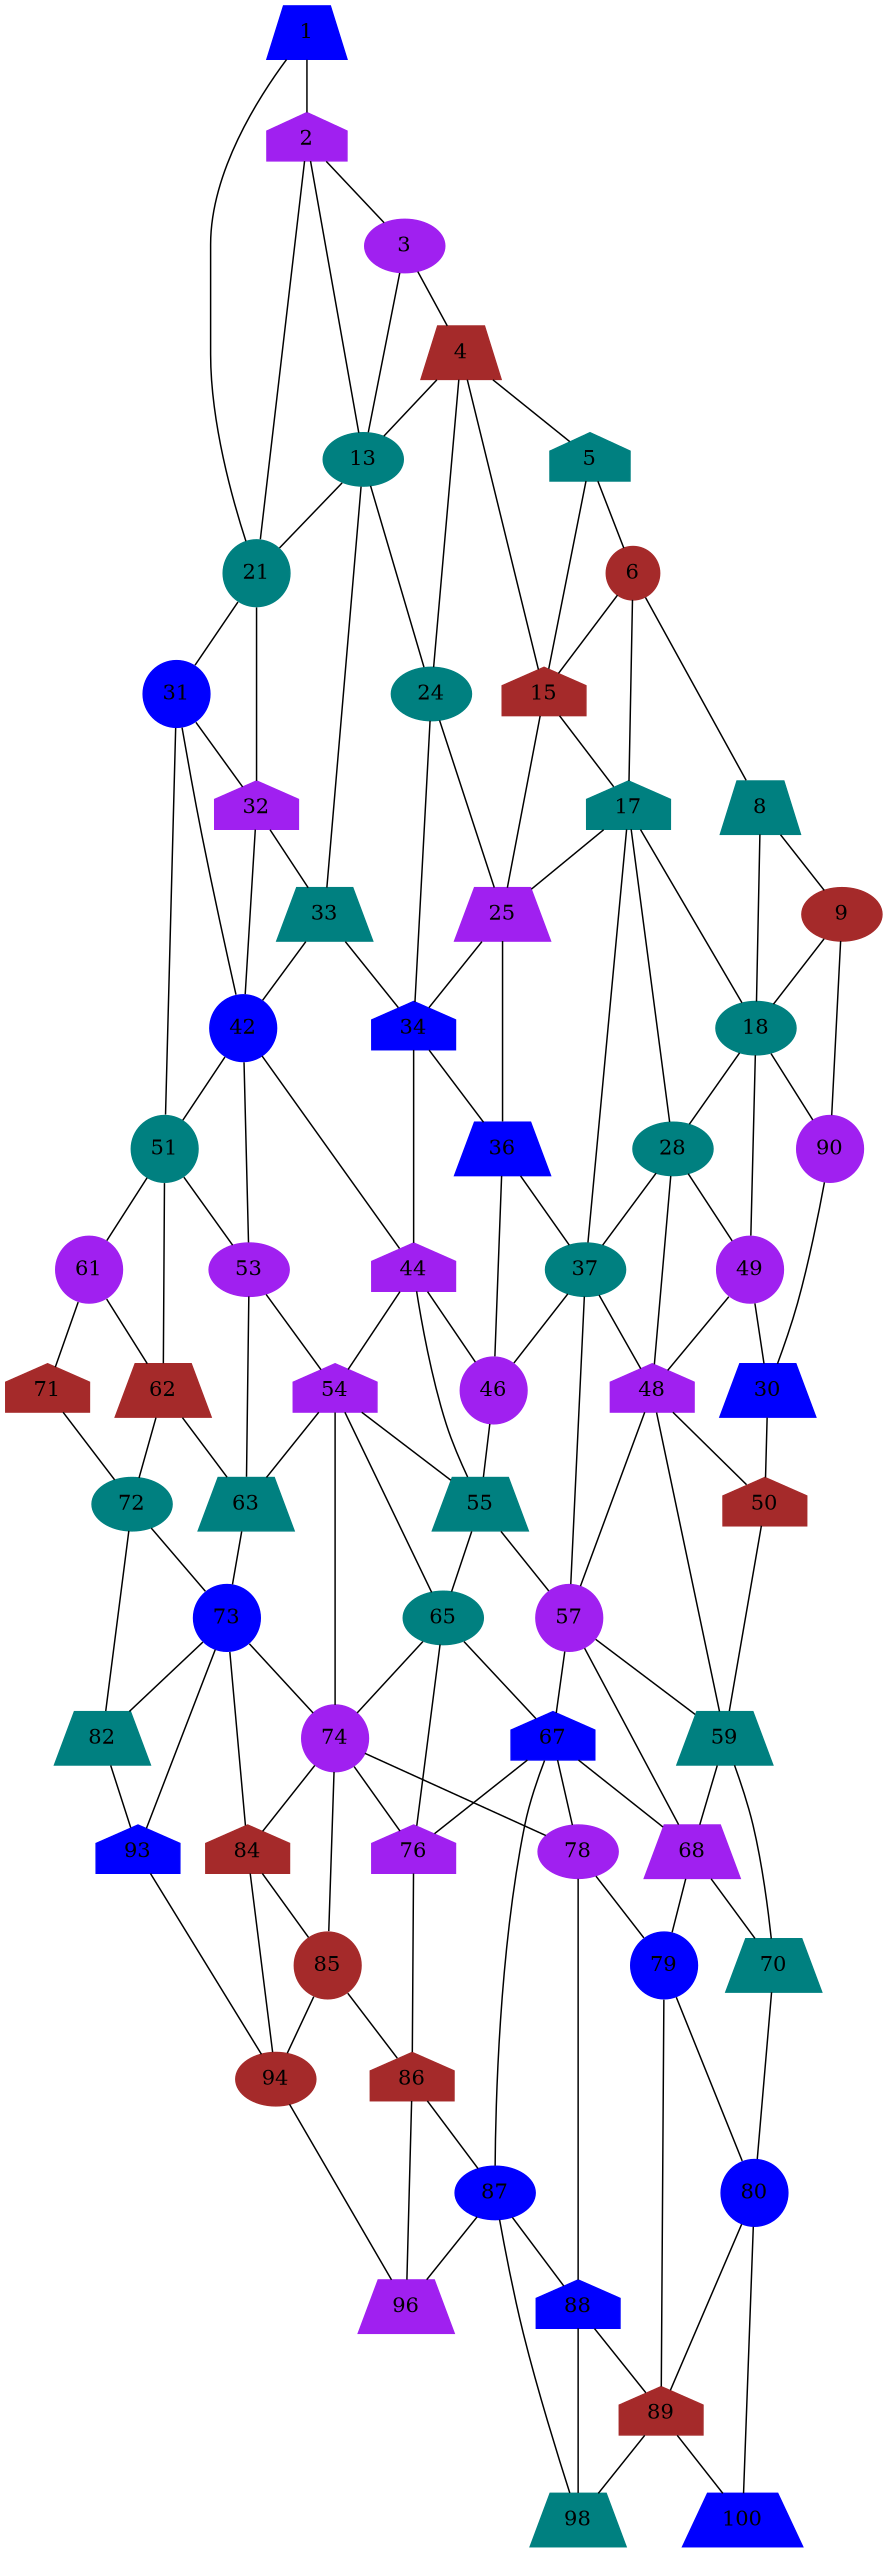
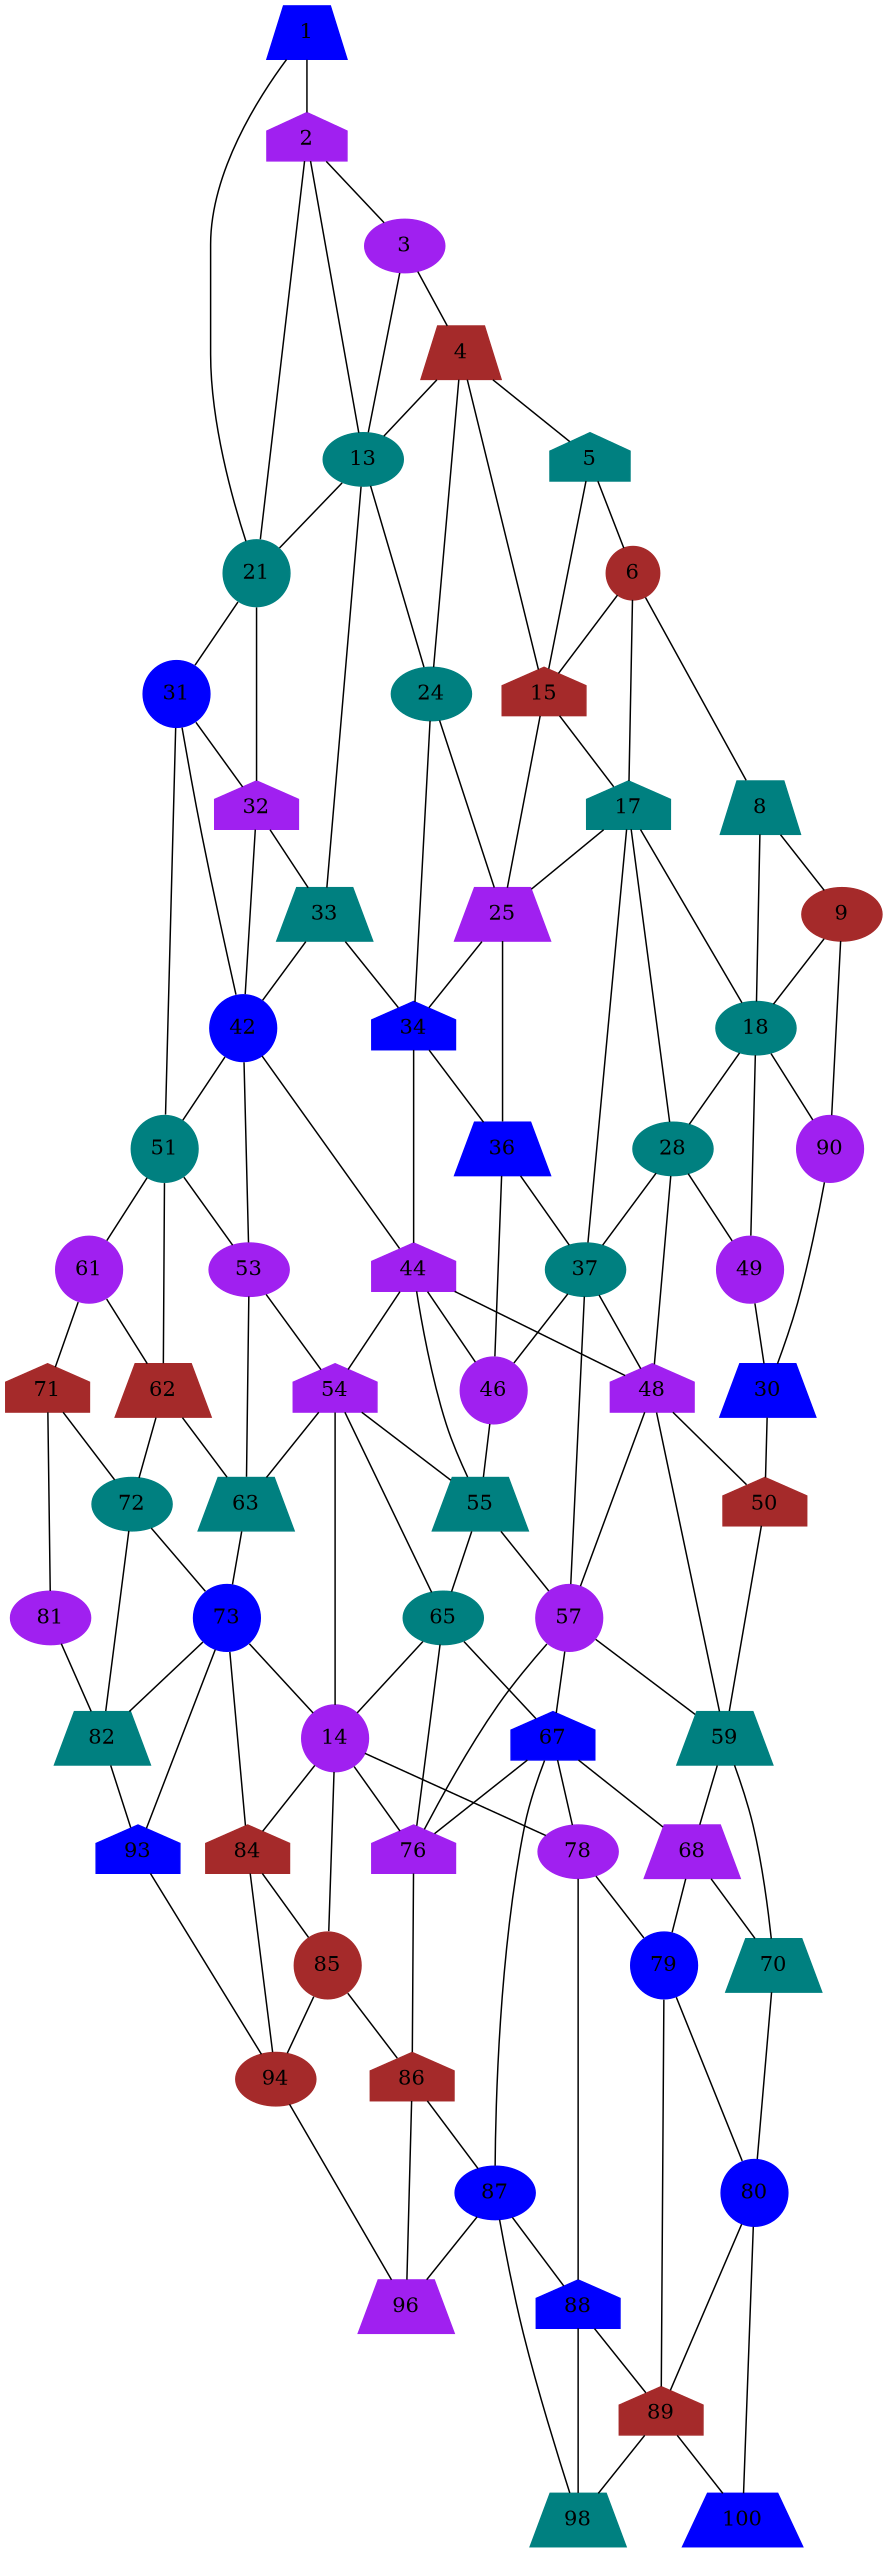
(698, 1334) -> (548, 1338)
none -> (51, 1618)
(632, 1736) -> (480, 1733)
(335, 1738) -> (335, 1738)
